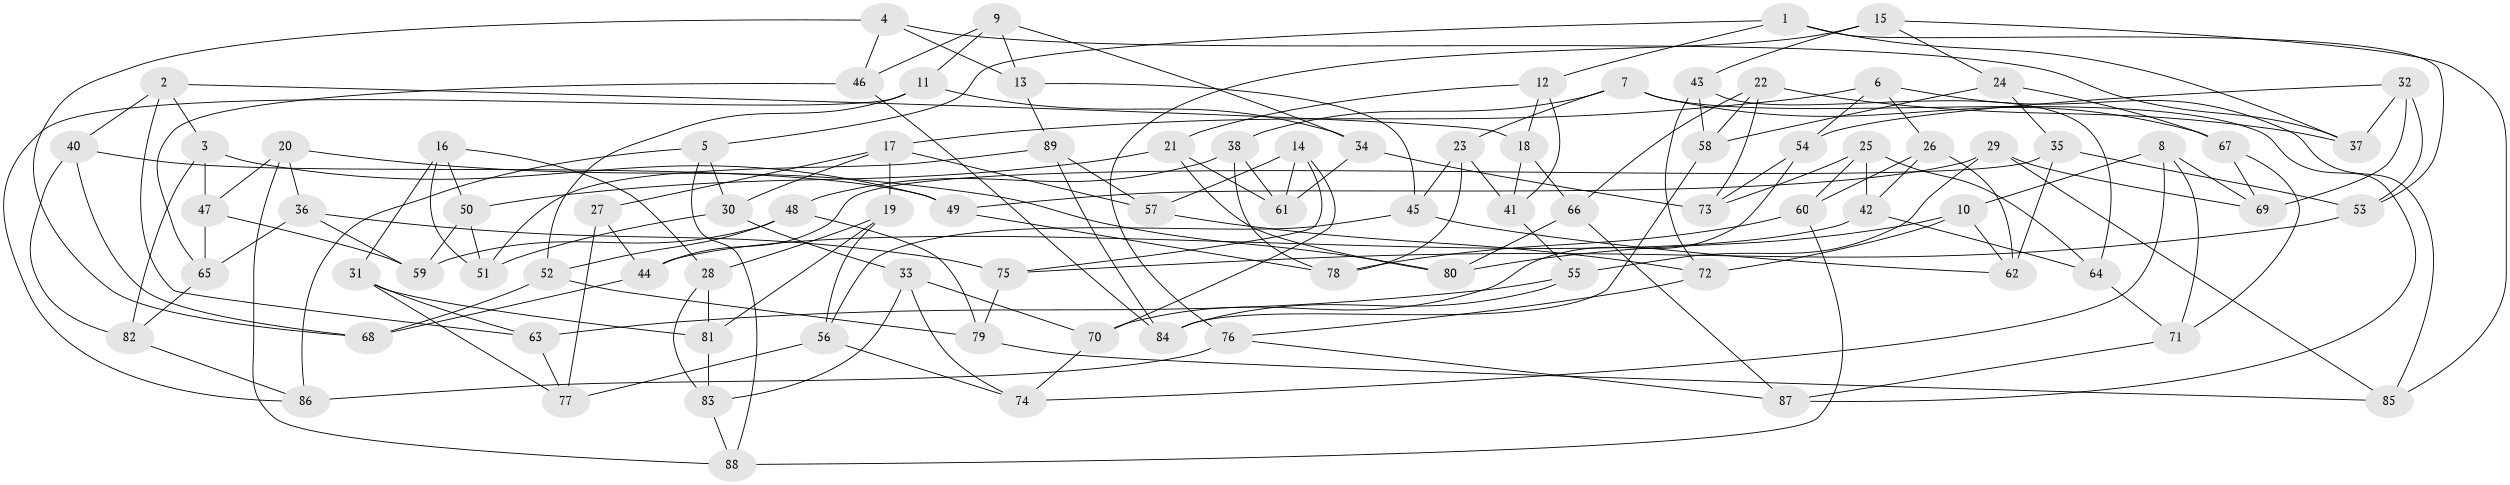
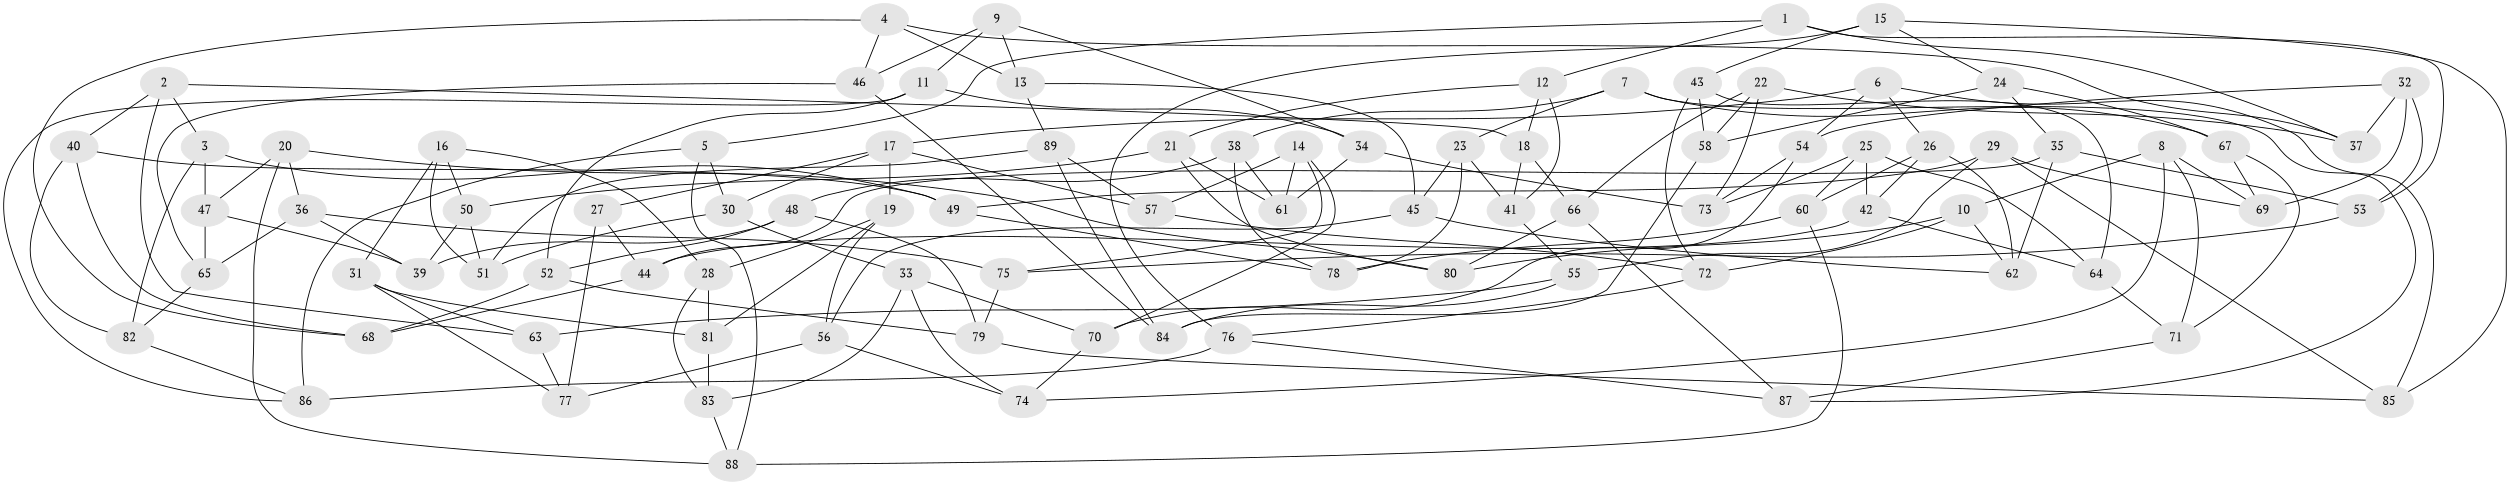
(420, 274) -> (420, 274)
